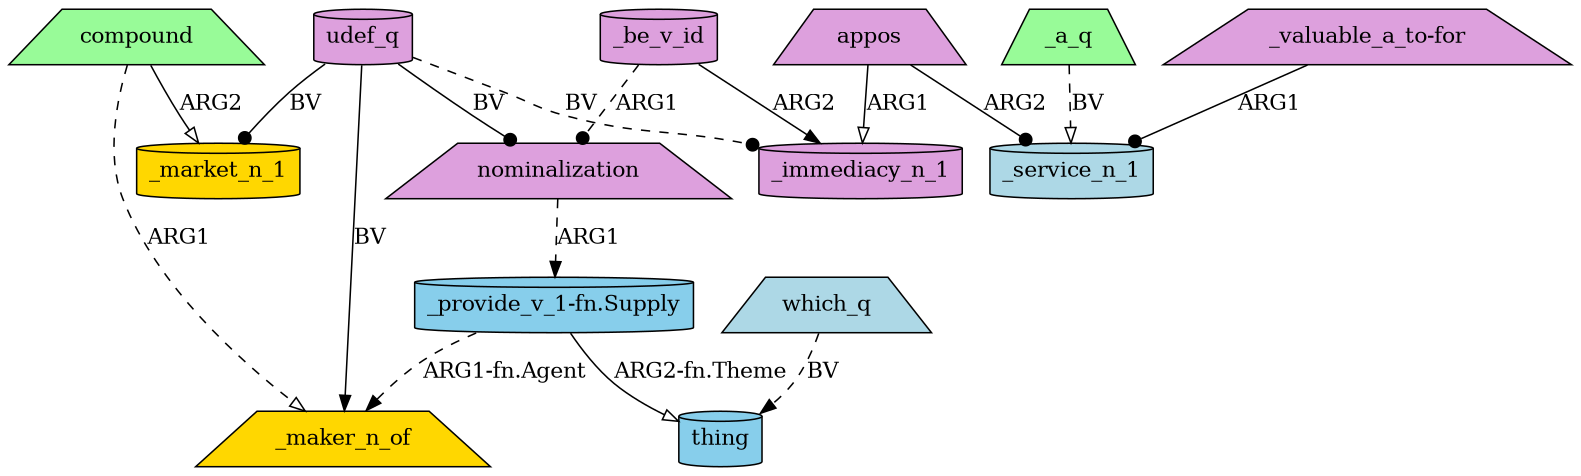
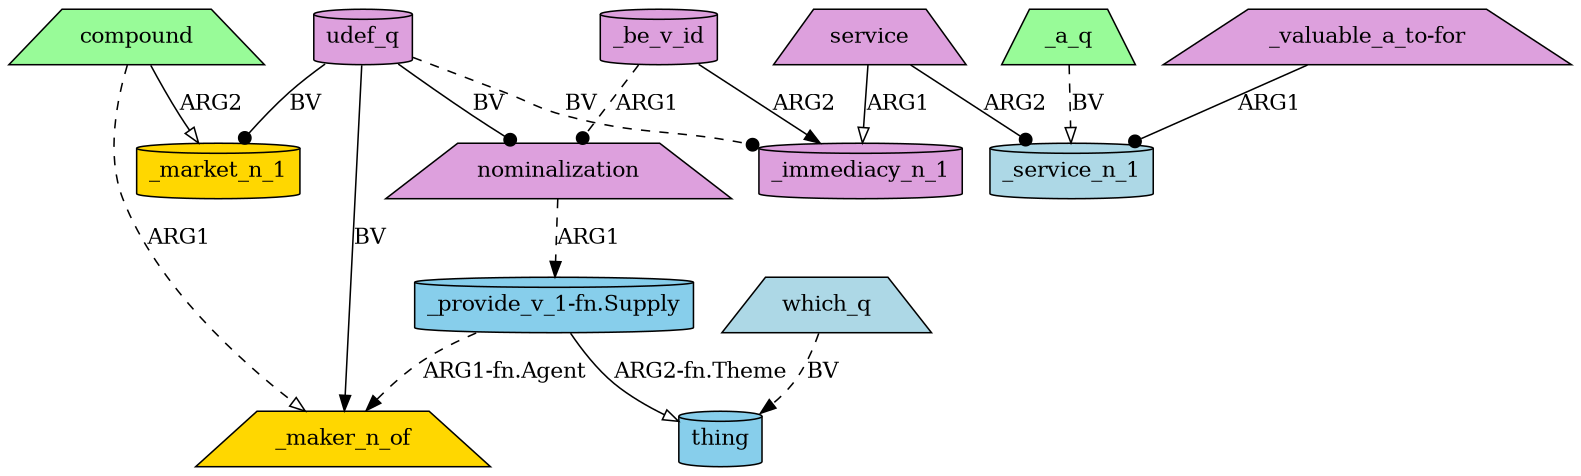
(870, 37) -> (870, 37)
